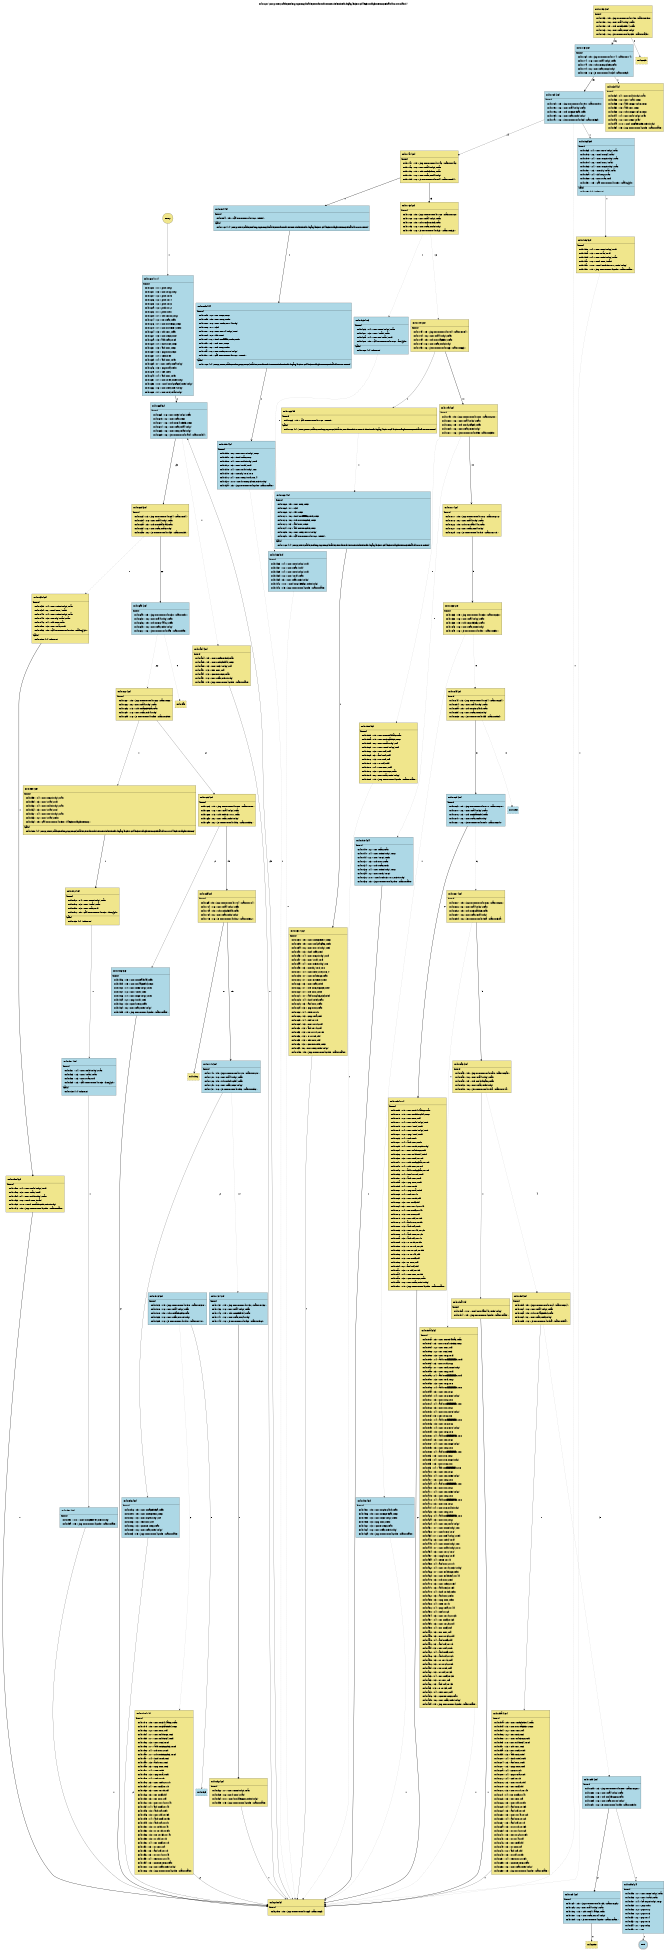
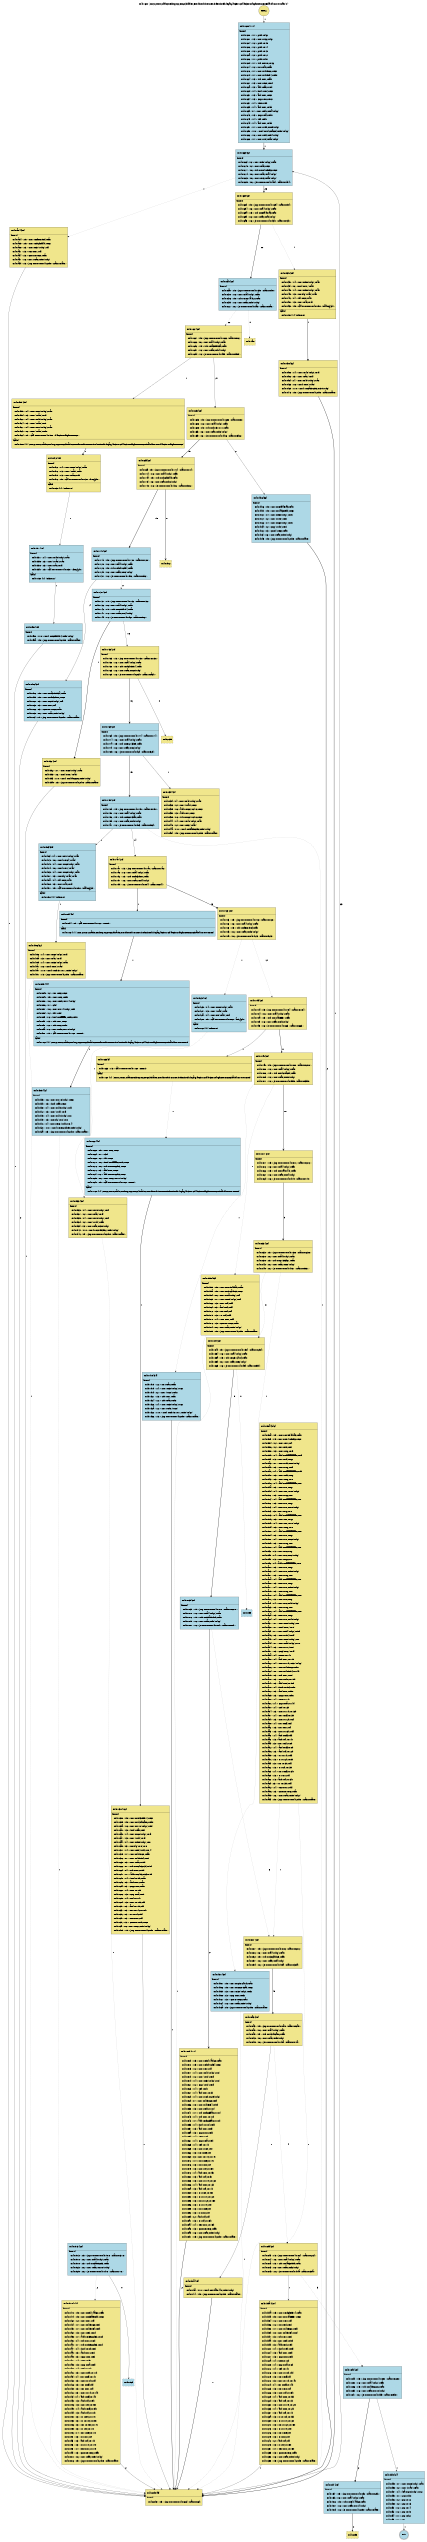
(297, 571) -> (98, 1218)
none -> (125, 633)
(448, 1123) -> (277, 1869)
